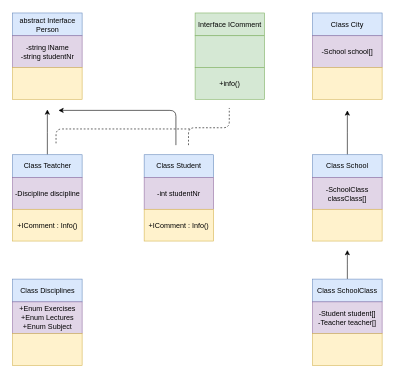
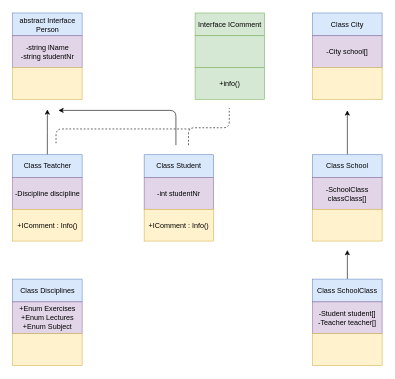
(348, 51) -> (348, 51)
